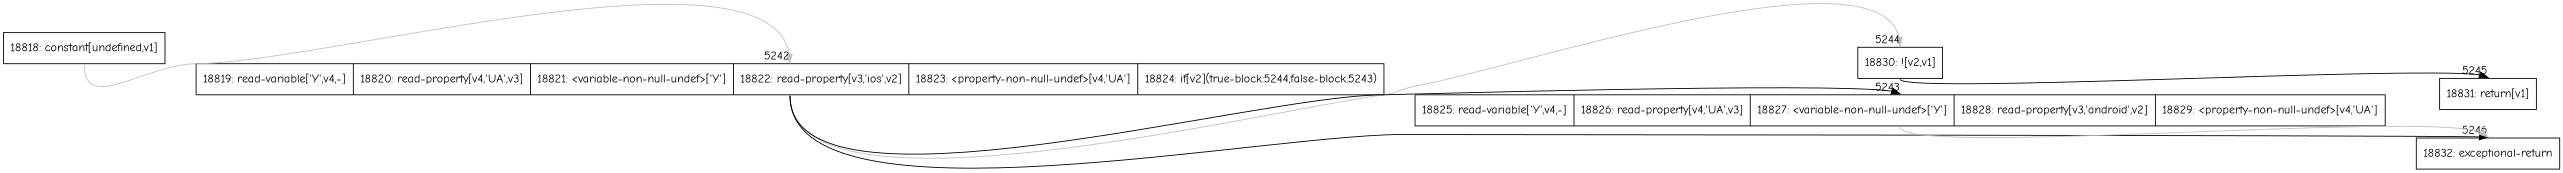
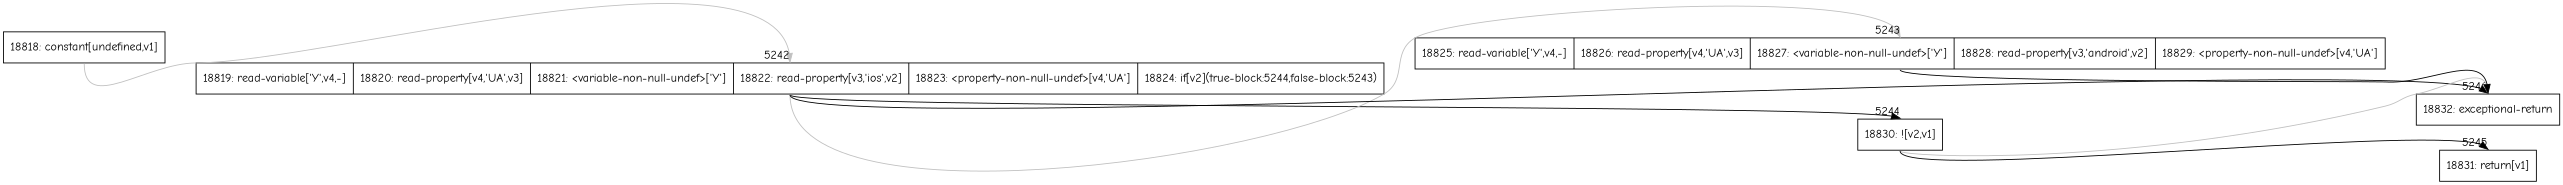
(1298, 104) -> (1319, 121)
(1312, 107) -> (1368, 107)
(2234, 131) -> (2197, 81)
none -> (2198, 140)
